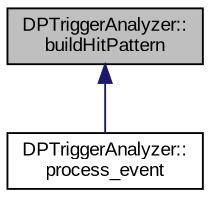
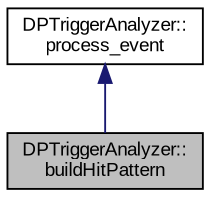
(105, 108) -> (105, 108)
